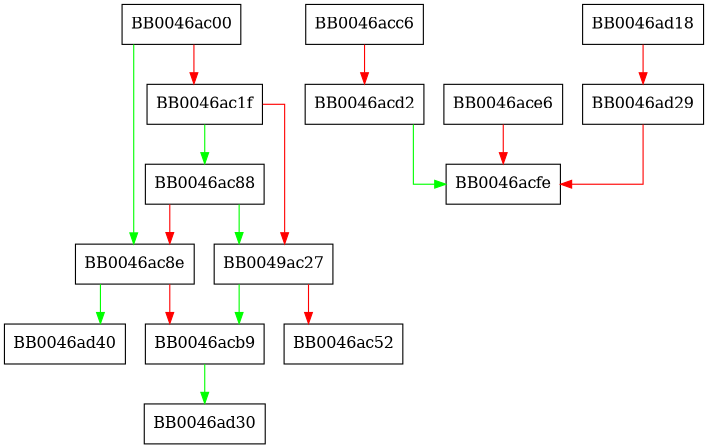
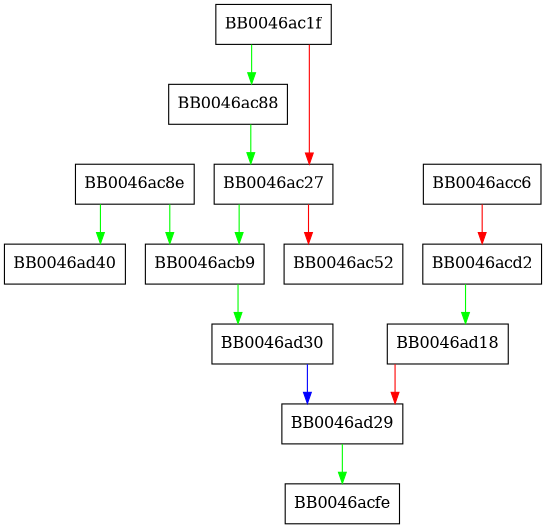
(181, 24) -> none
(503, 104) -> none
(413, 165) -> (466, 298)
(637, 184) -> (342, 458)
(170, 218) -> none
(274, 264) -> (274, 184)
(170, 298) -> (170, 218)
none -> (307, 378)
